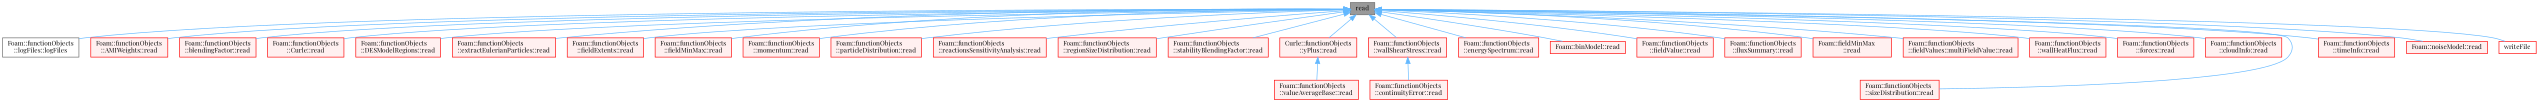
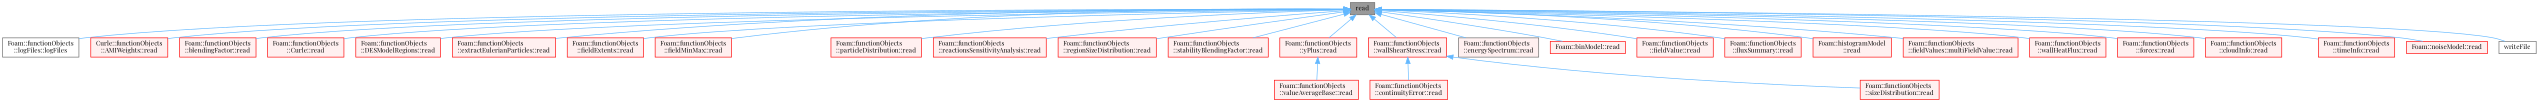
(129, 47) -> (129, 47)
(781, 47) -> none
(1318, 47) -> (1318, 47)
(1499, 47) -> (1499, 47)
(1852, 47) -> (1852, 47)
(2518, 47) -> (2518, 47)
(2288, 57) -> (1656, 77)
